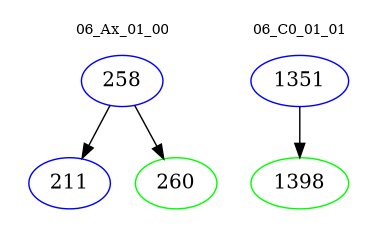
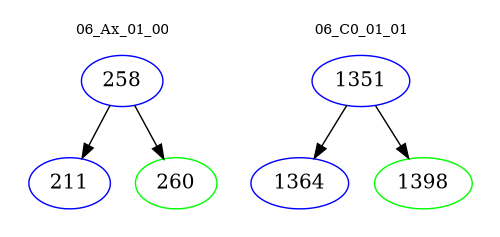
none -> (300, 183)
